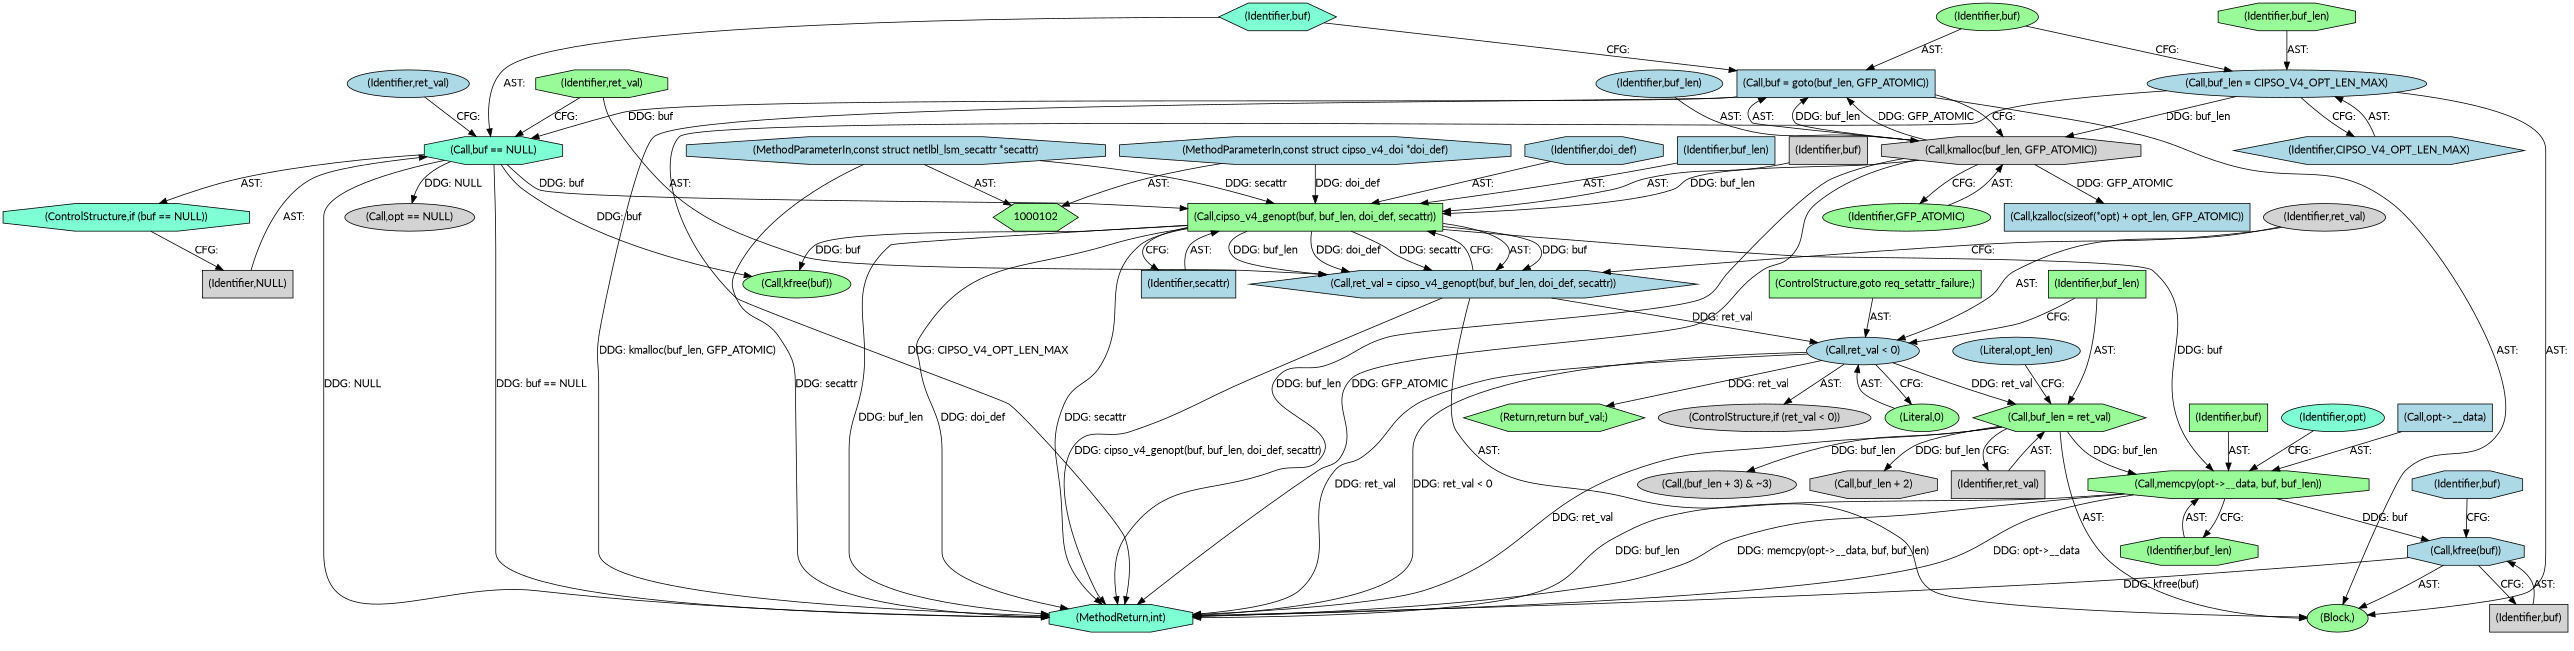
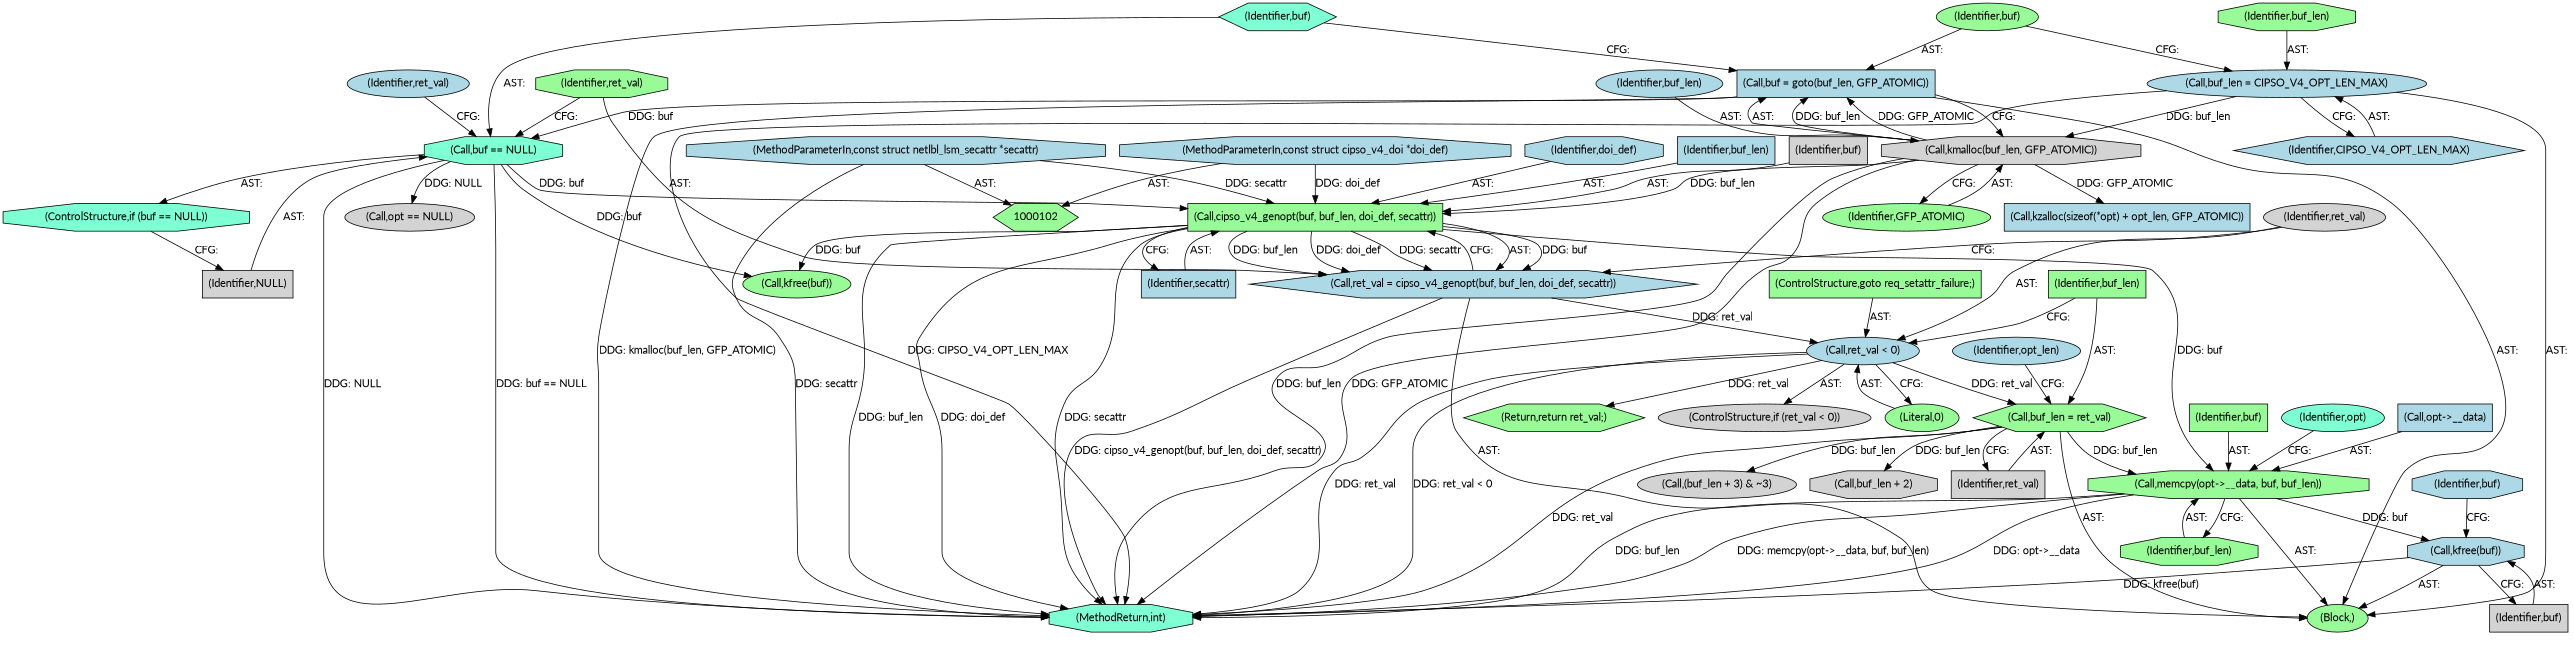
(2017, 351) -> (2017, 351)
(1554, 418) -> (1554, 418)
none -> (2281, 549)
